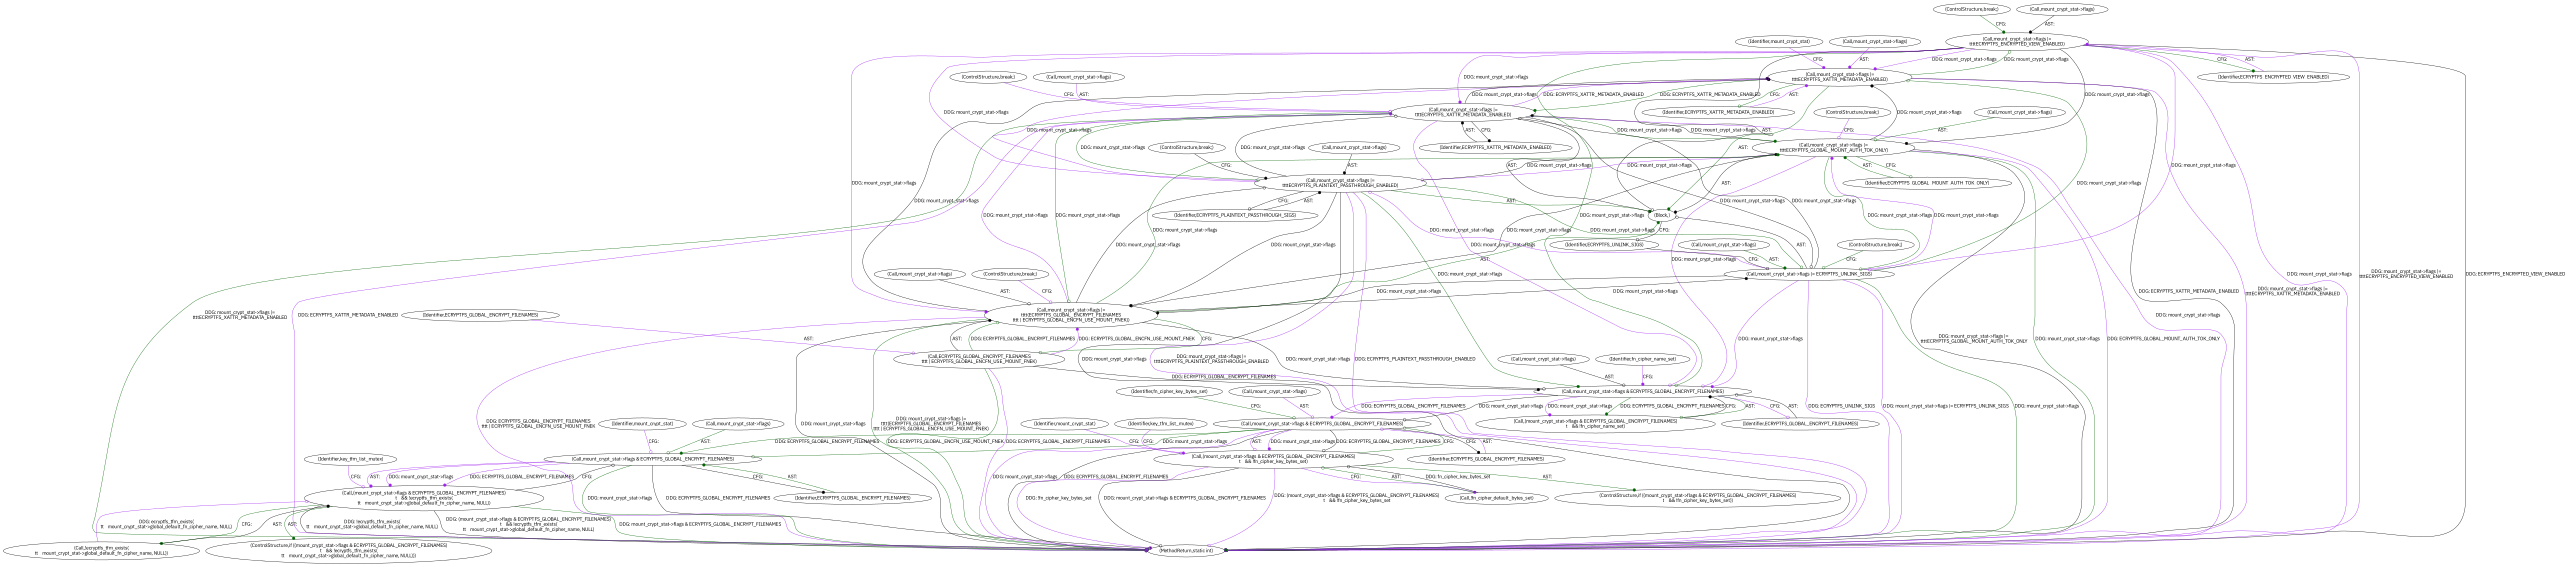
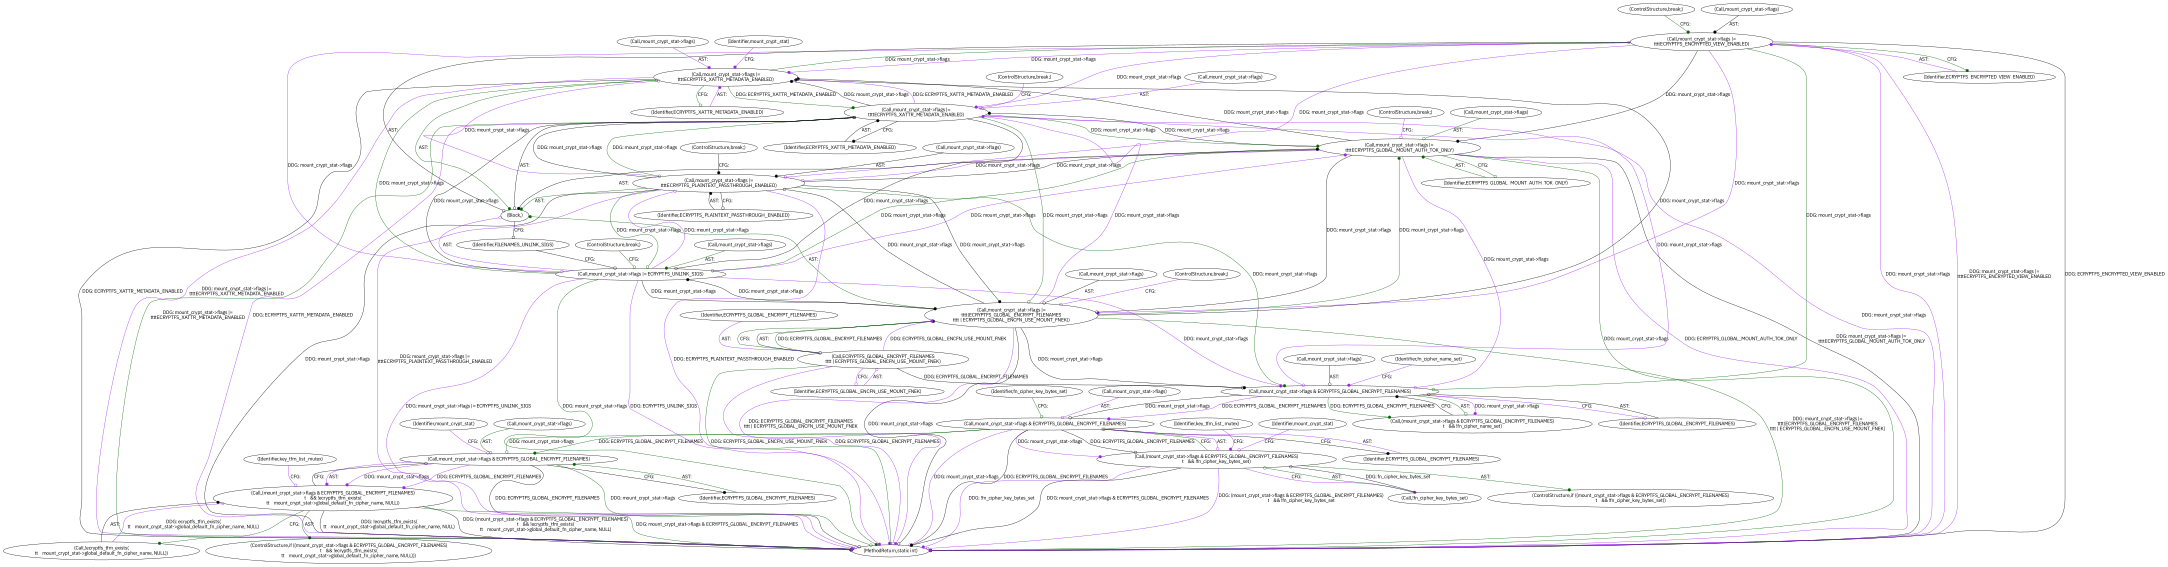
(1235, 216) -> (723, 216)
(1750, 228) -> (469, 260)
(1604, 245) -> (513, 245)
none -> (857, 392)
(1497, 498) -> (1435, 498)
